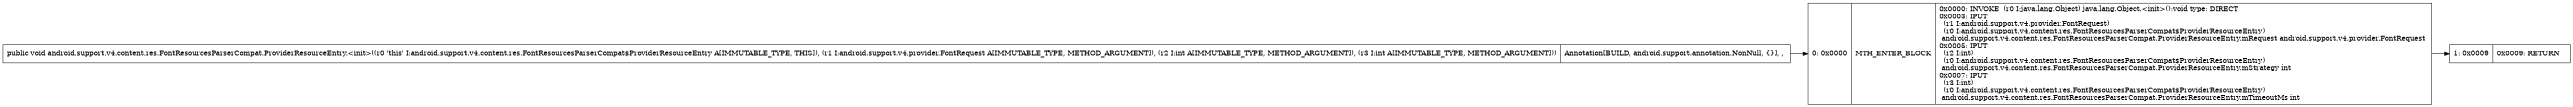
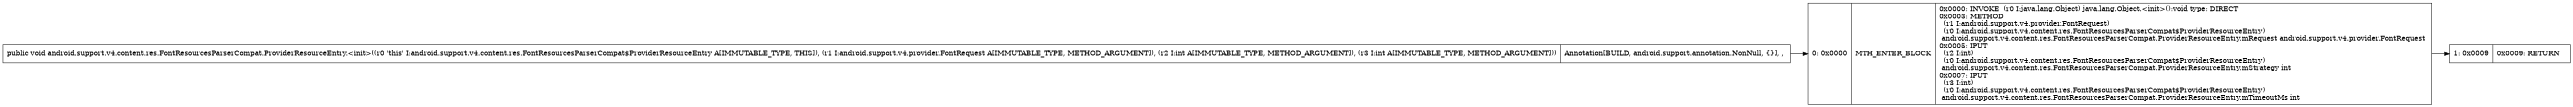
(1966, 17) -> (1974, 17)
